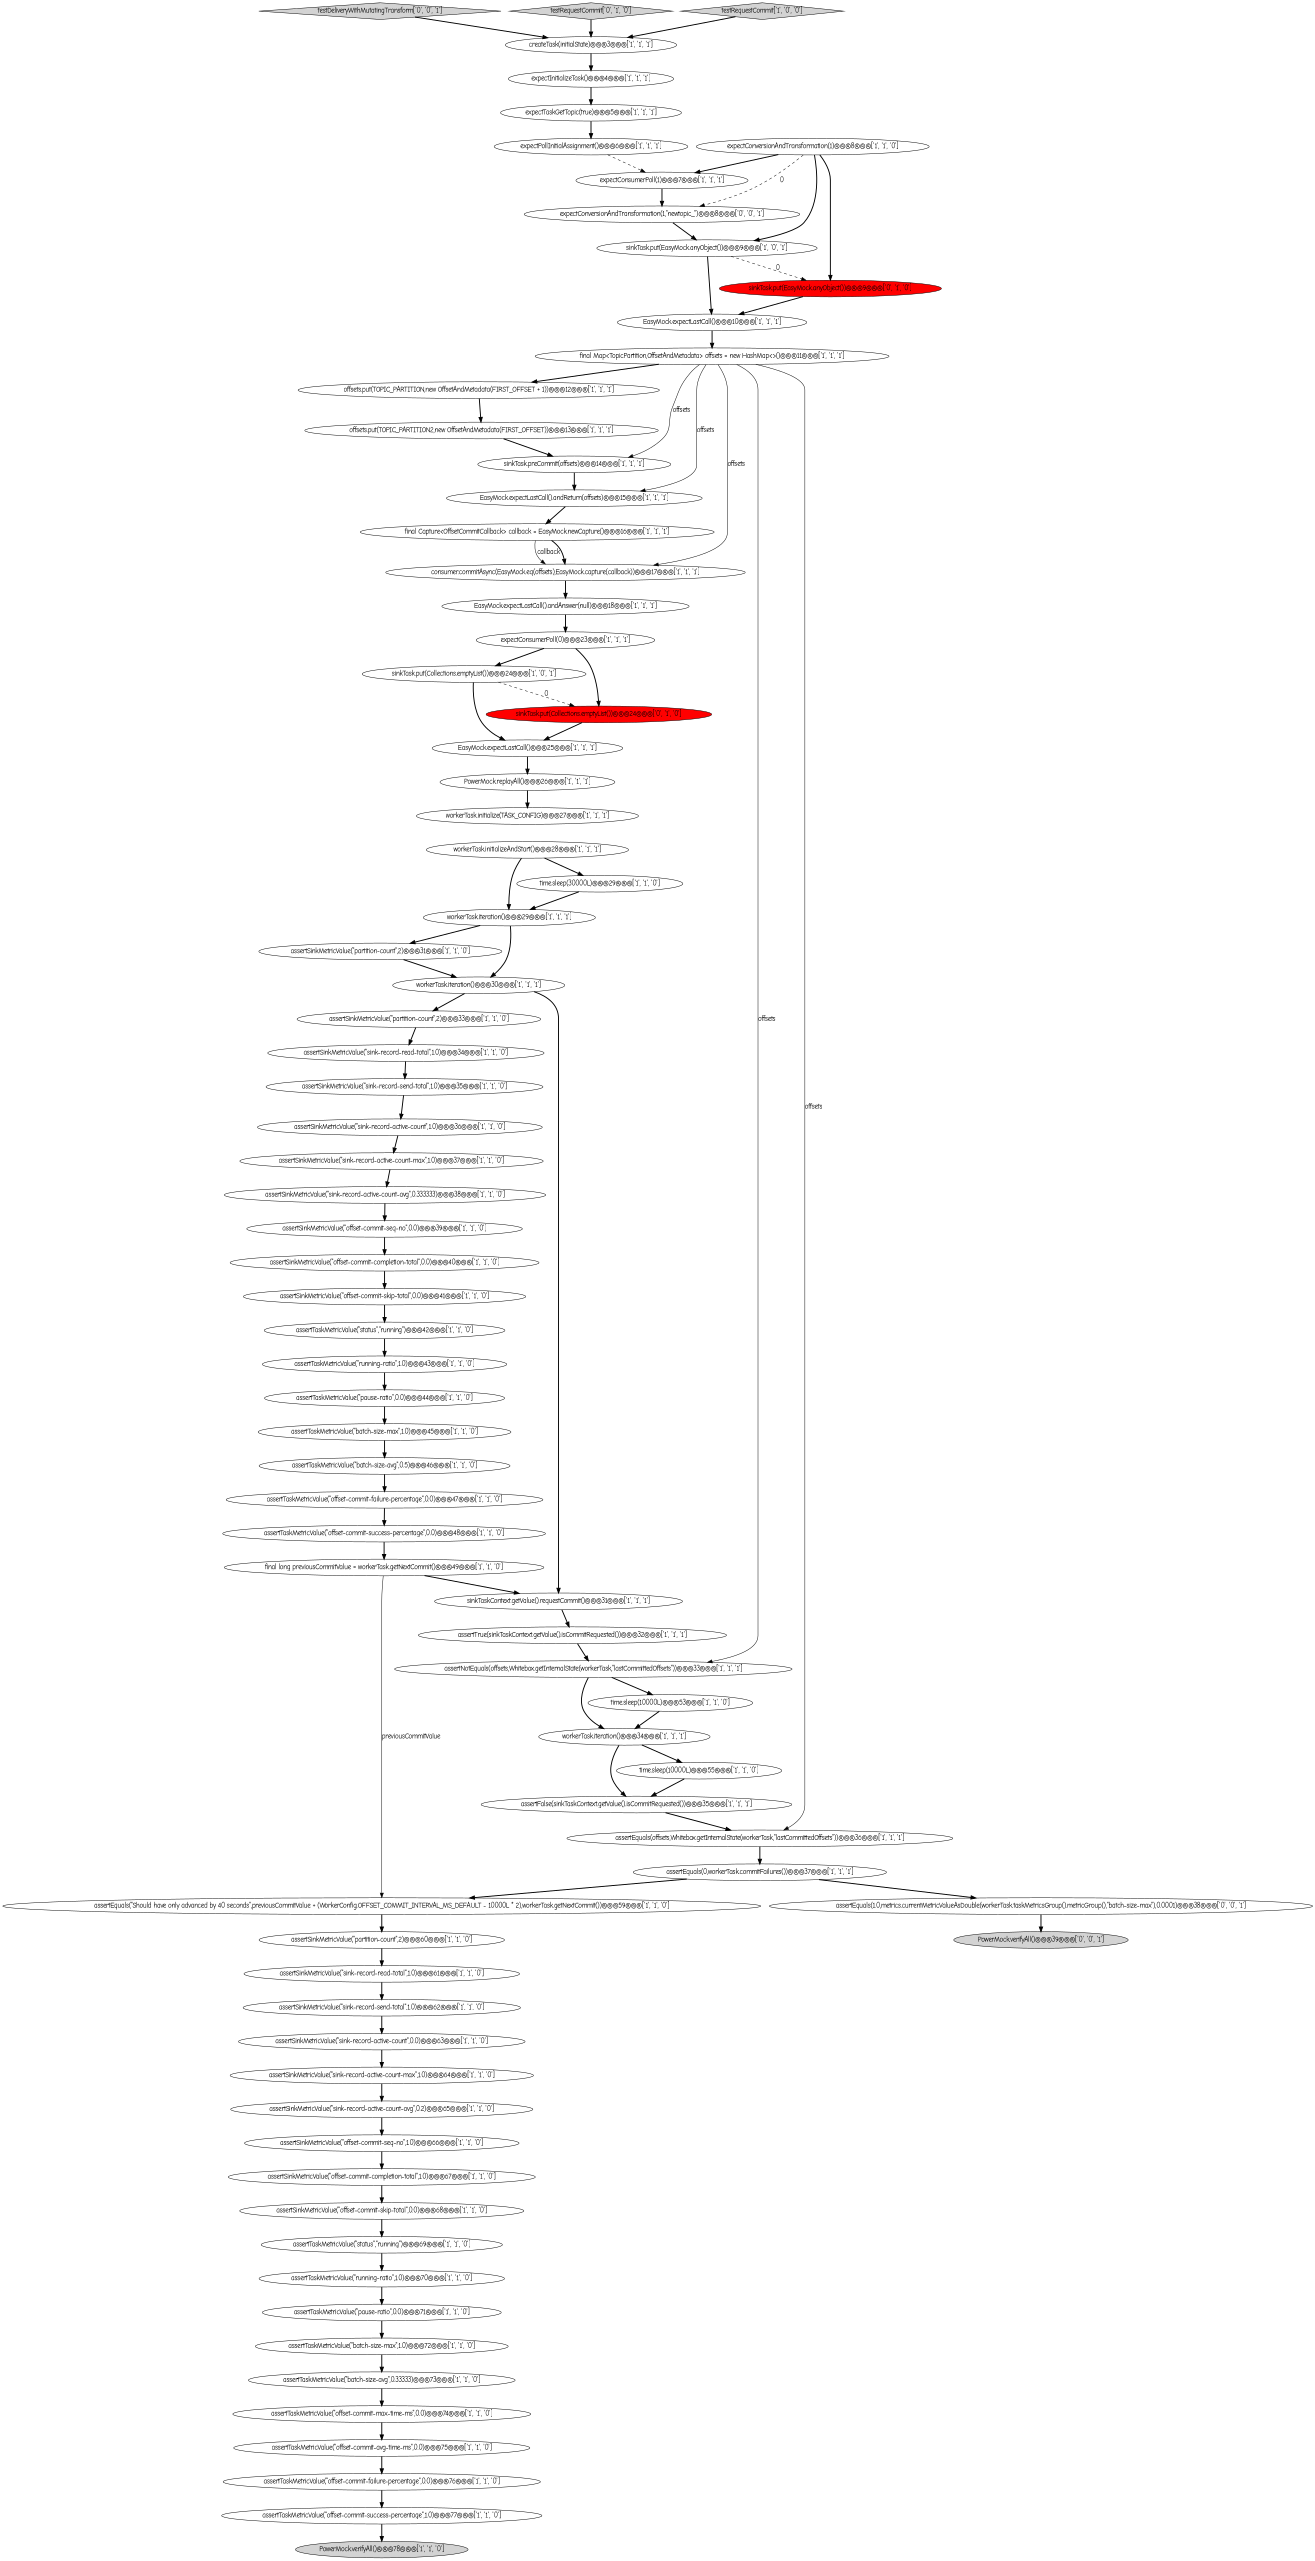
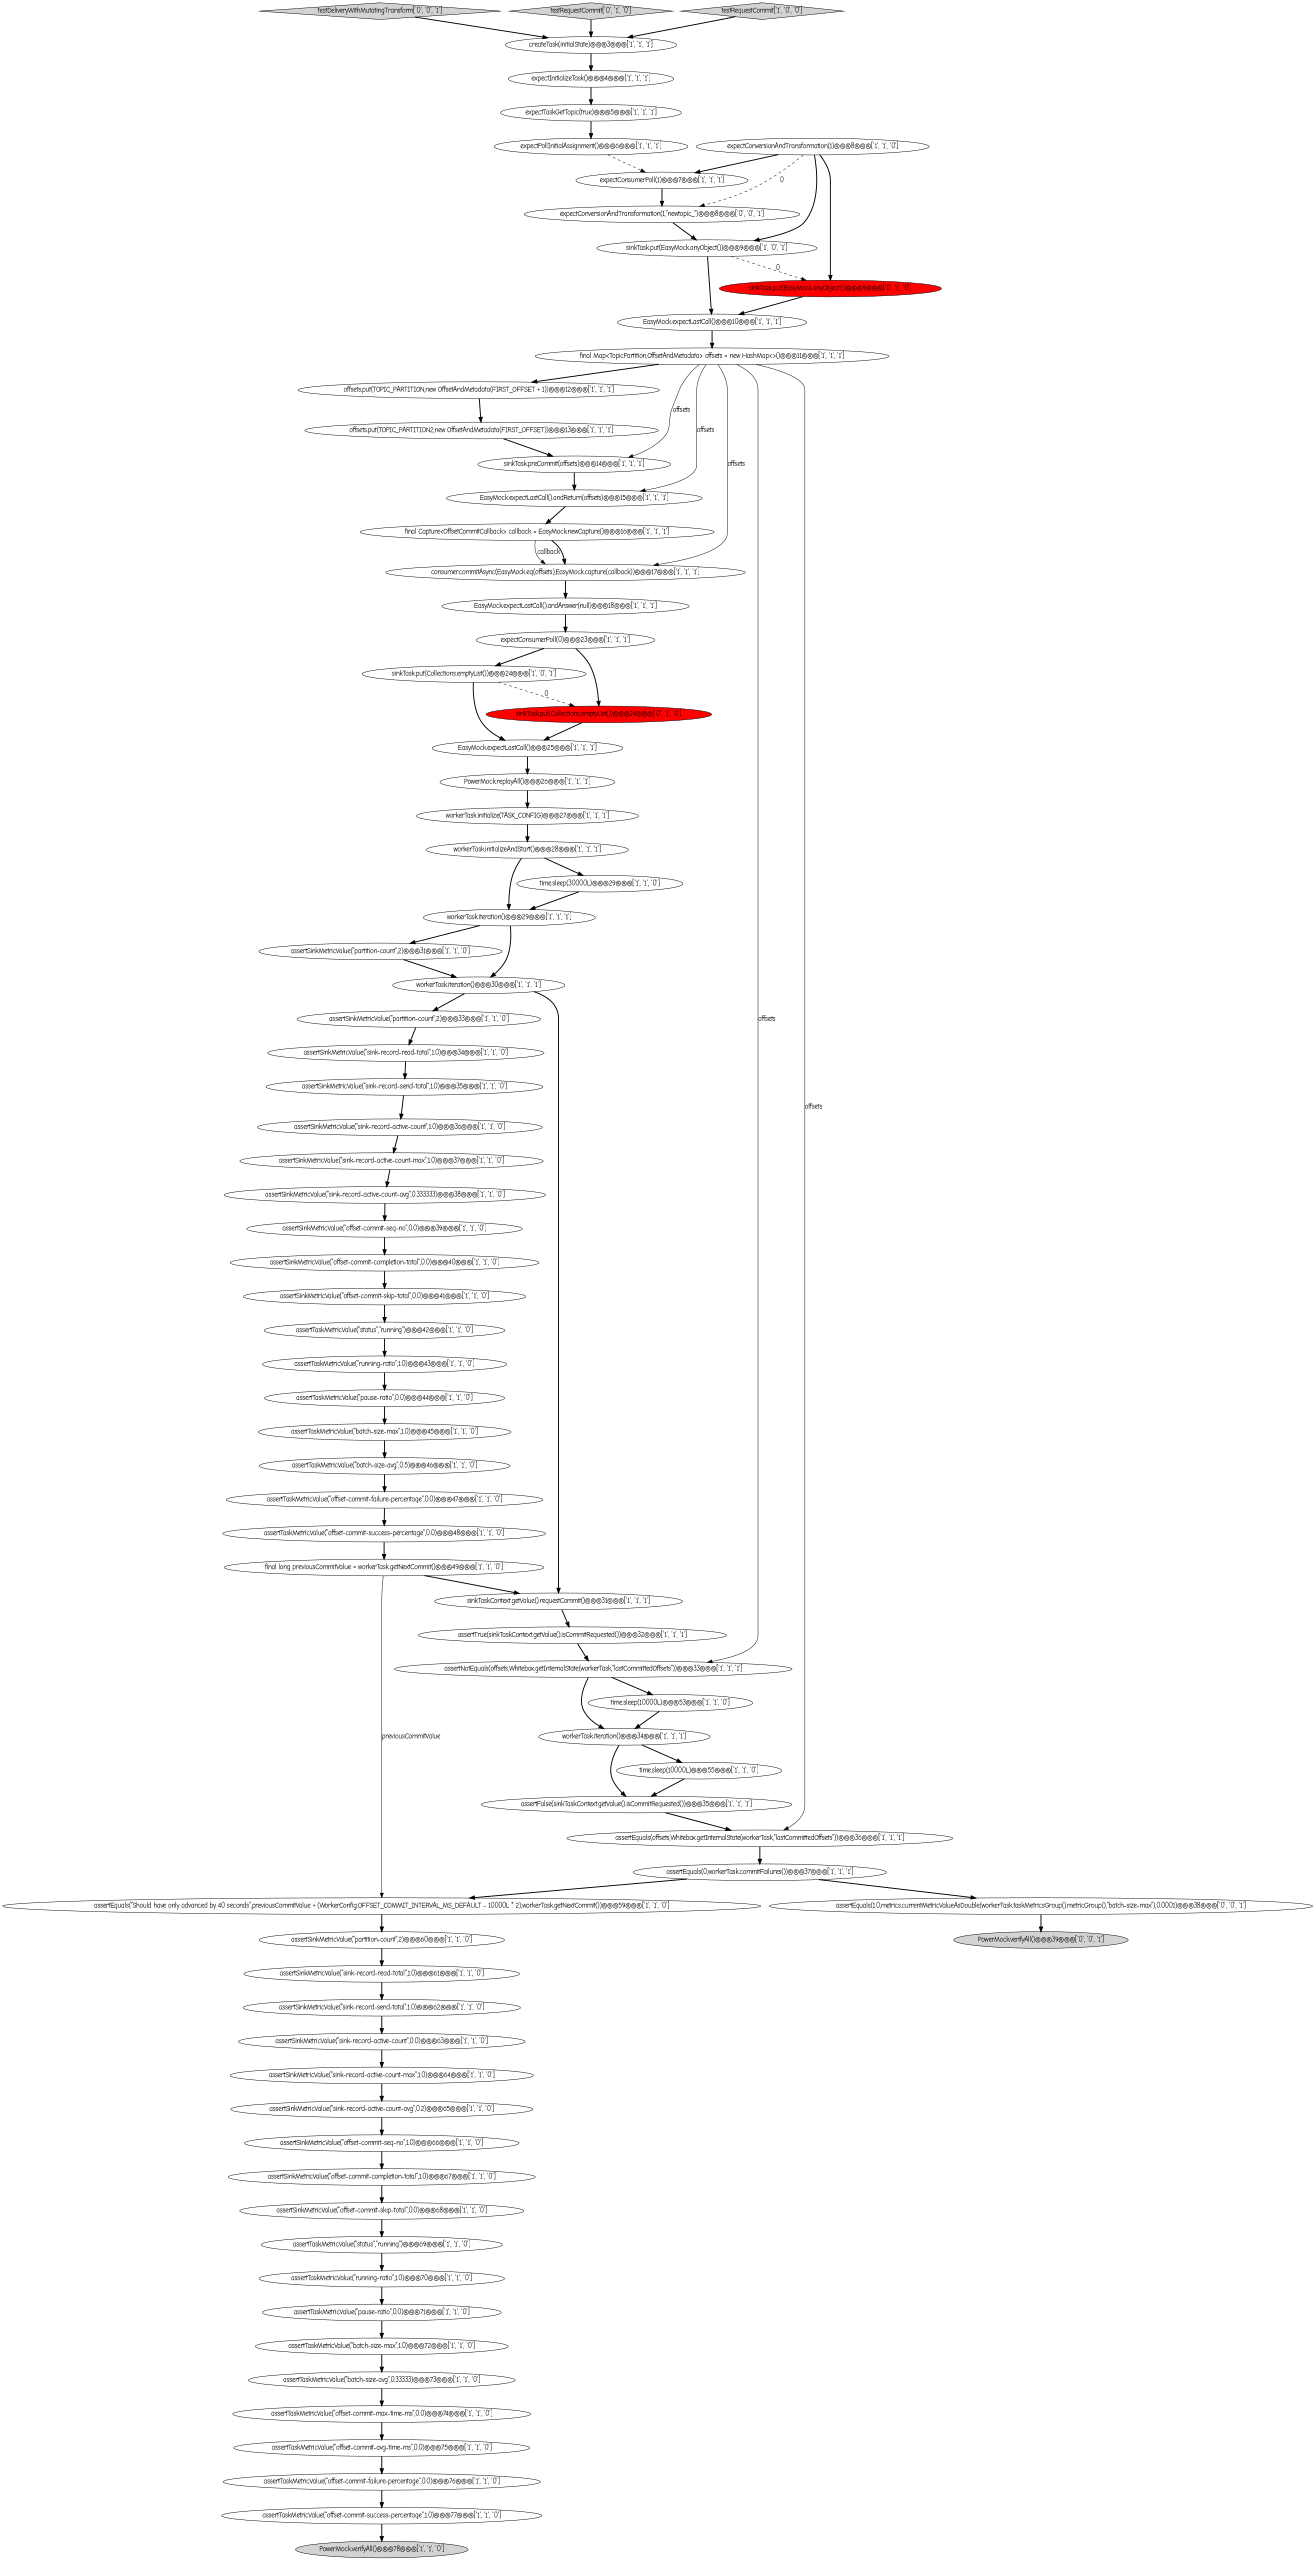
none -> (527, 831)
